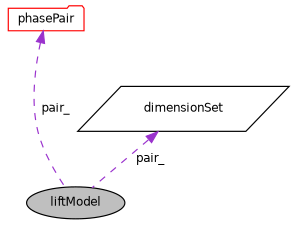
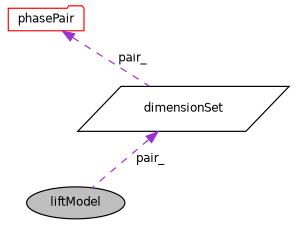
(35, 118) -> (111, 62)
